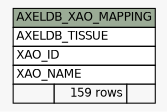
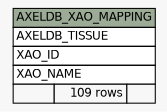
(97, 93) -> (97, 93)
